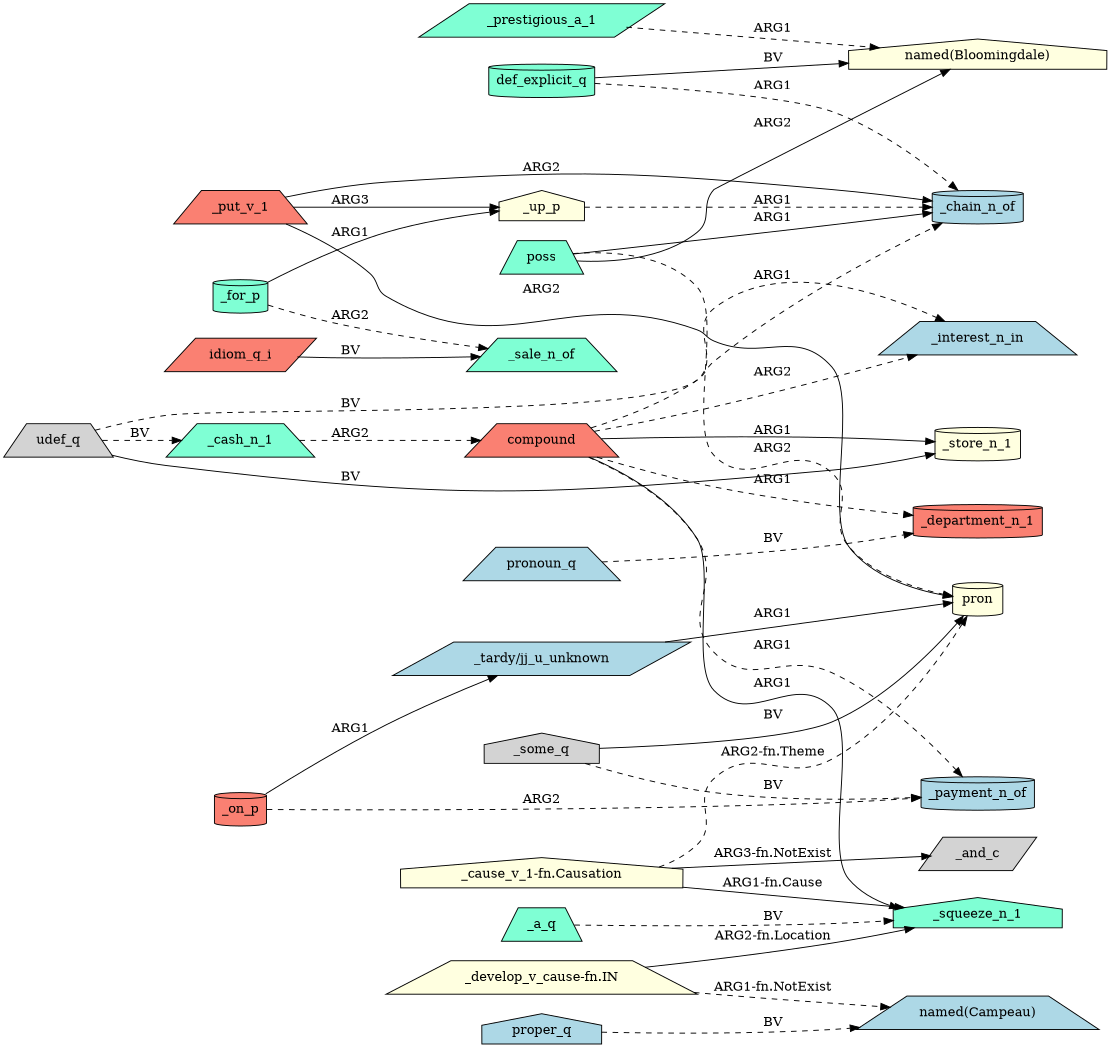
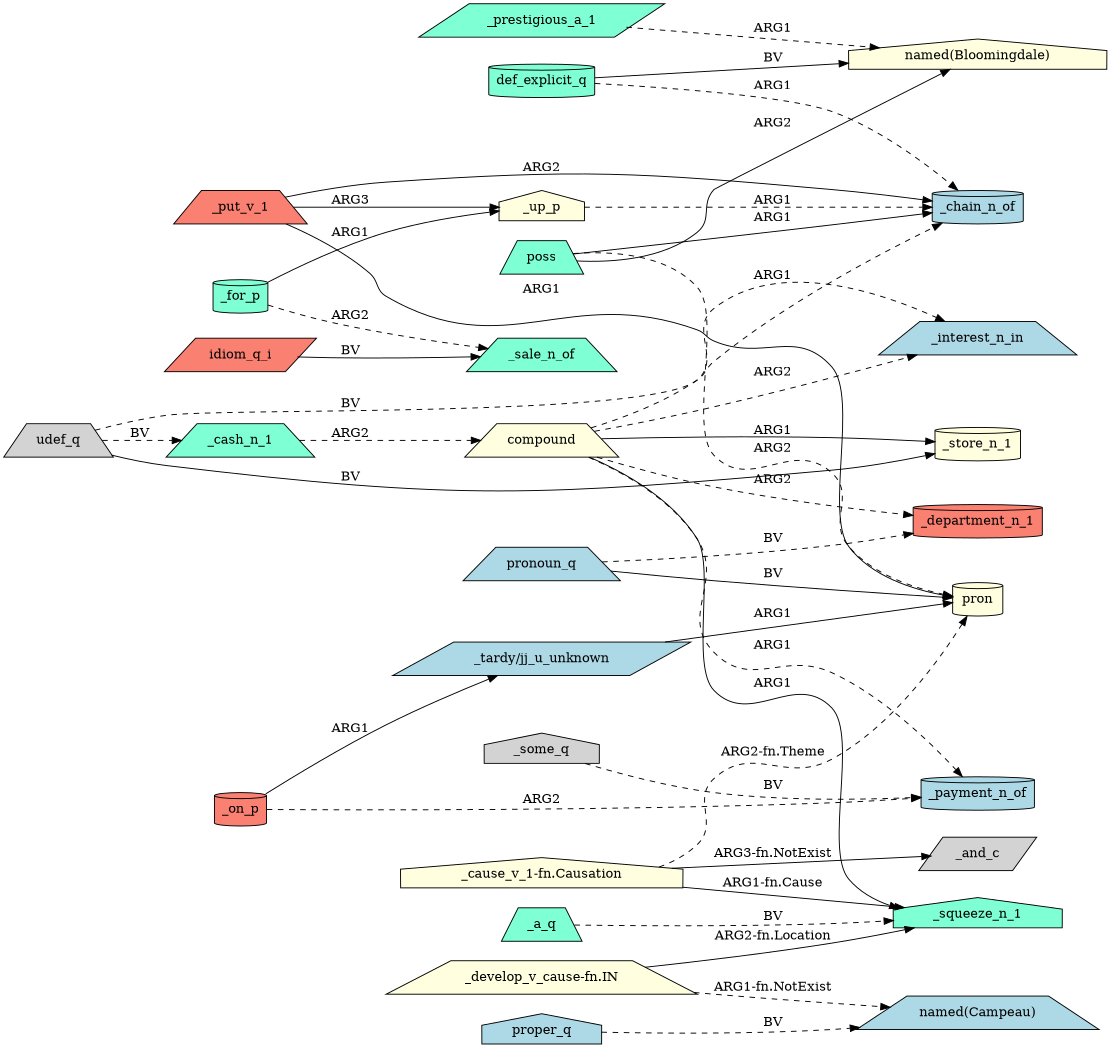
(542, 289) -> (542, 289)
(542, 440) -> (542, 440)
(773, 480) -> (773, 480)
(796, 731) -> (777, 586)
